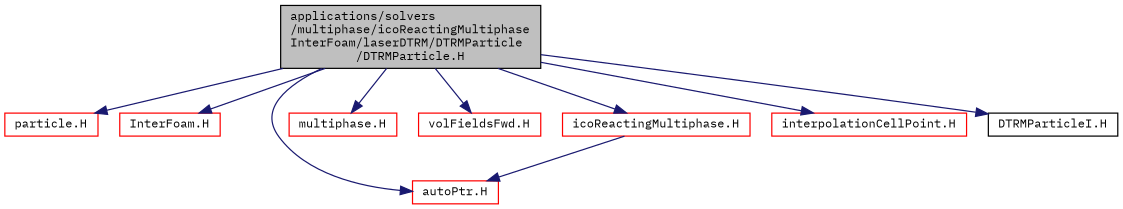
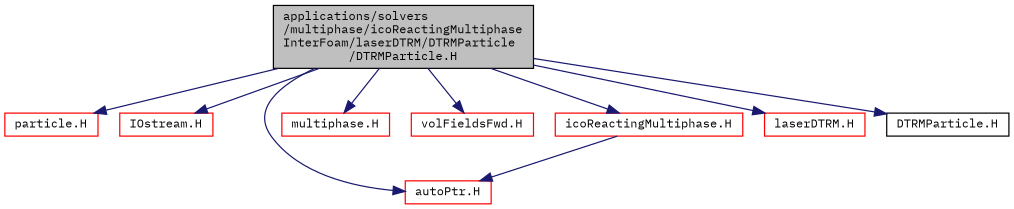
(170, 125) -> (166, 125)
(869, 125) -> (815, 125)
(1053, 125) -> (948, 125)
